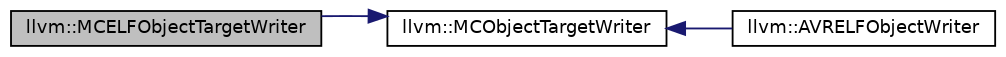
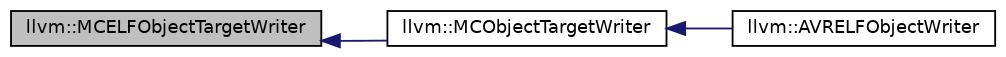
(345, 16) -> (363, 41)
